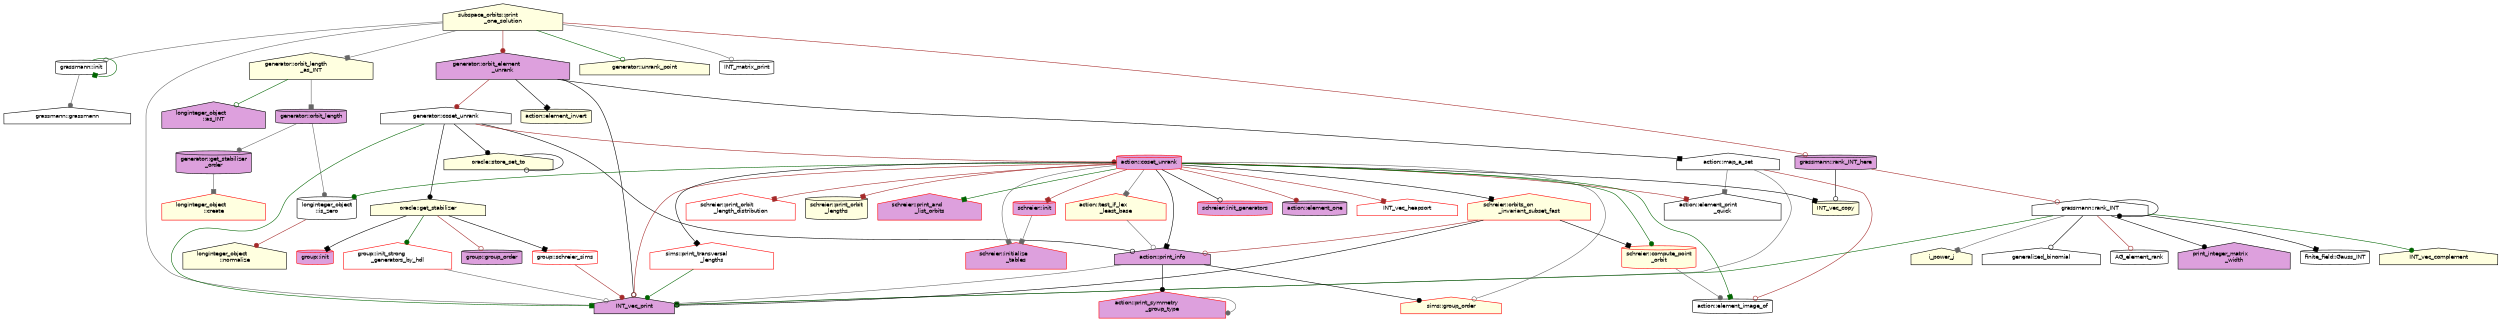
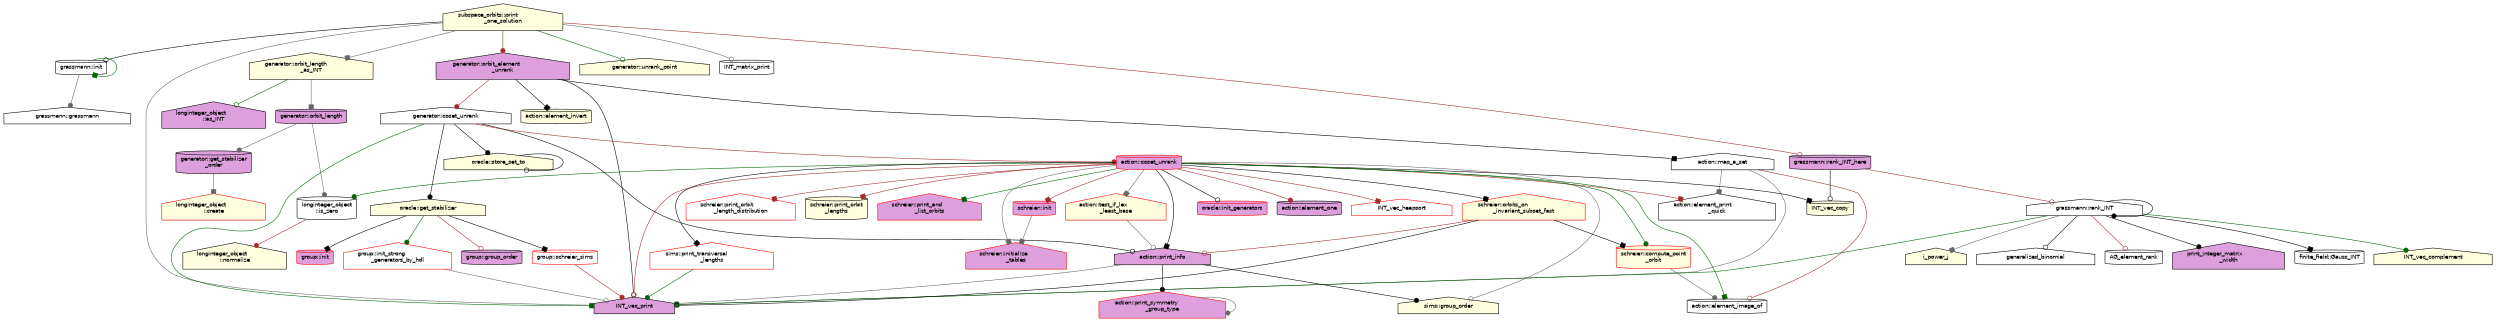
(275, 35) -> (275, 35)
(1235, 208) -> (1232, 208)
(1451, 306) -> (1448, 306)
